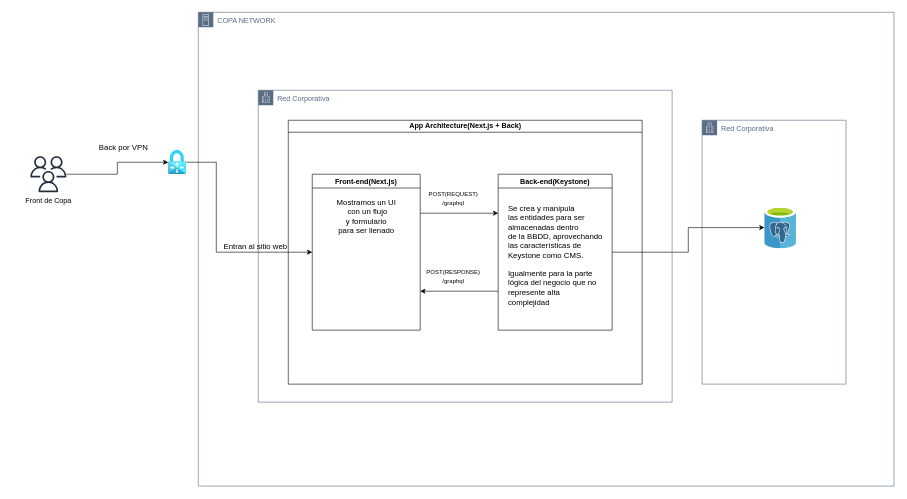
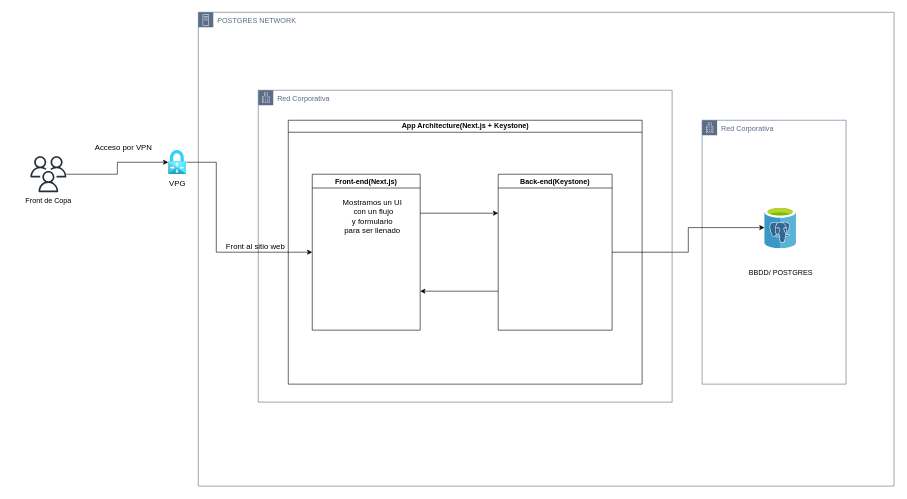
(241, 21) -> (249, 21)
(466, 126) -> (466, 126)
(124, 147) -> (124, 147)
none -> (177, 183)
(453, 198) -> none
(366, 216) -> (372, 216)
(256, 246) -> (256, 246)
(555, 255) -> none
none -> (781, 273)
(453, 276) -> none
